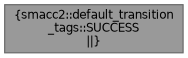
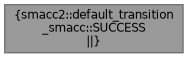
(94, 29) -> (94, 29)
